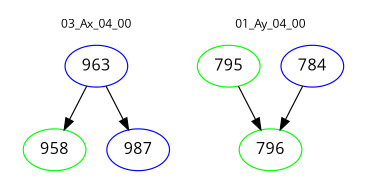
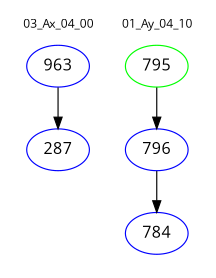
(271, 25) -> (157, 25)
(294, 103) -> (157, 186)
(55, 150) -> none
(138, 150) -> (58, 150)
(271, 150) -> (157, 150)
